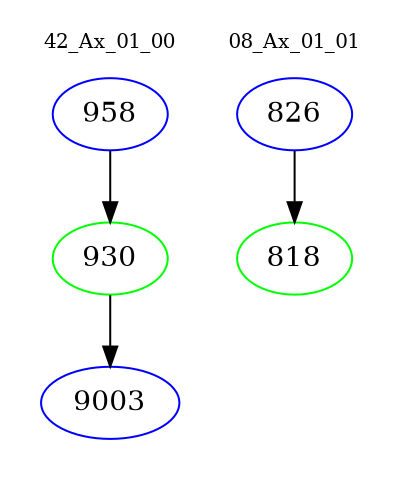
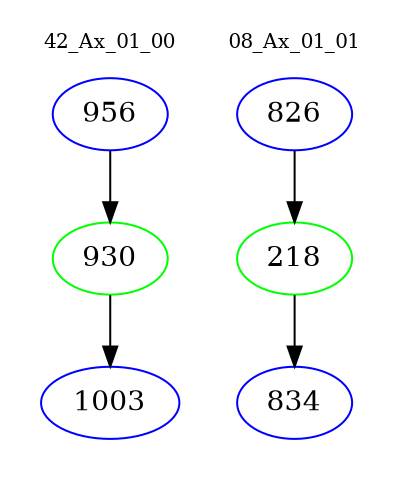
(110, 114) -> (110, 114)
(295, 259) -> (295, 259)
(110, 403) -> (110, 403)
none -> (295, 403)
